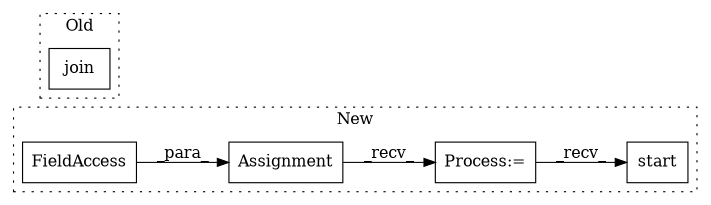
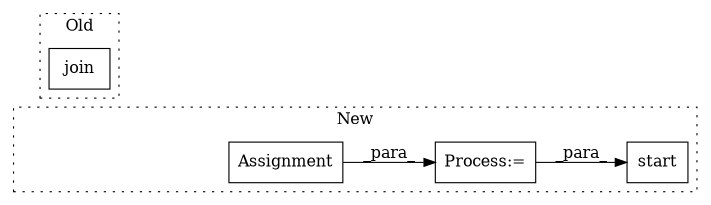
(389, 154) -> (389, 154)
(581, 154) -> (581, 154)
(80, 162) -> none
